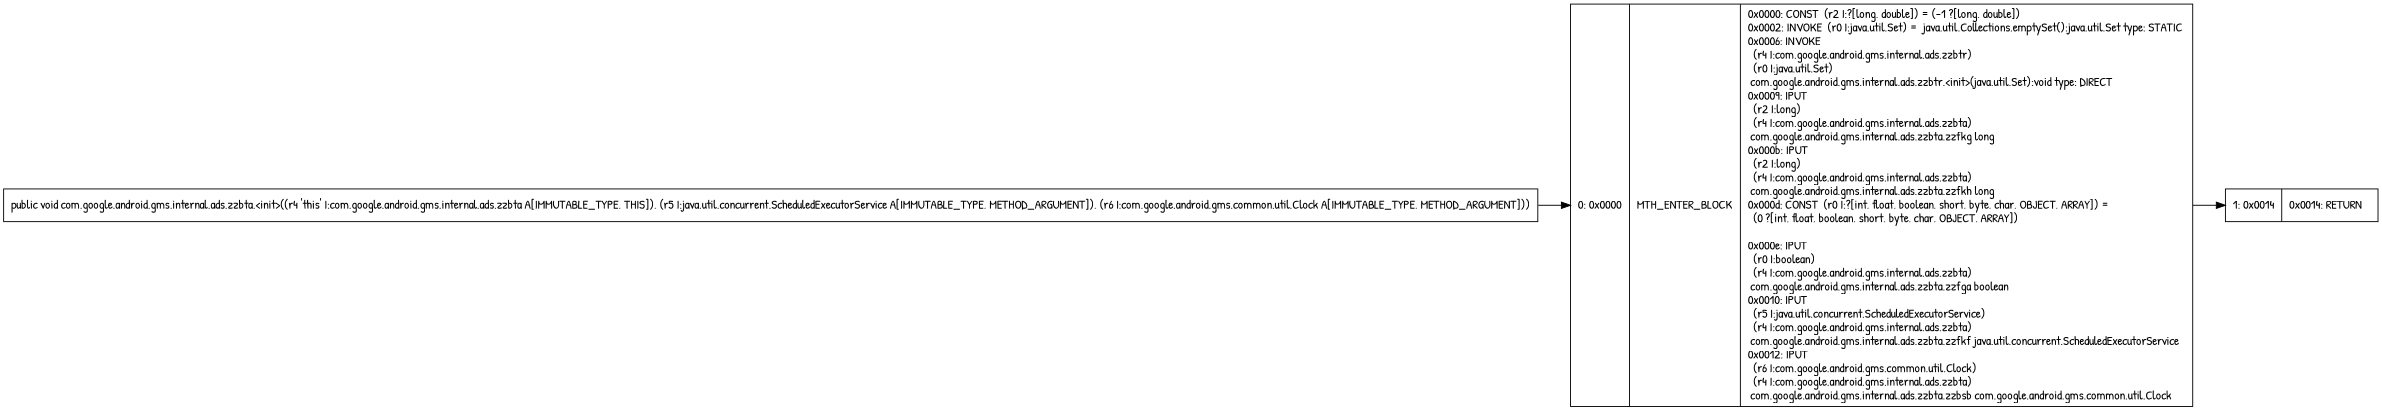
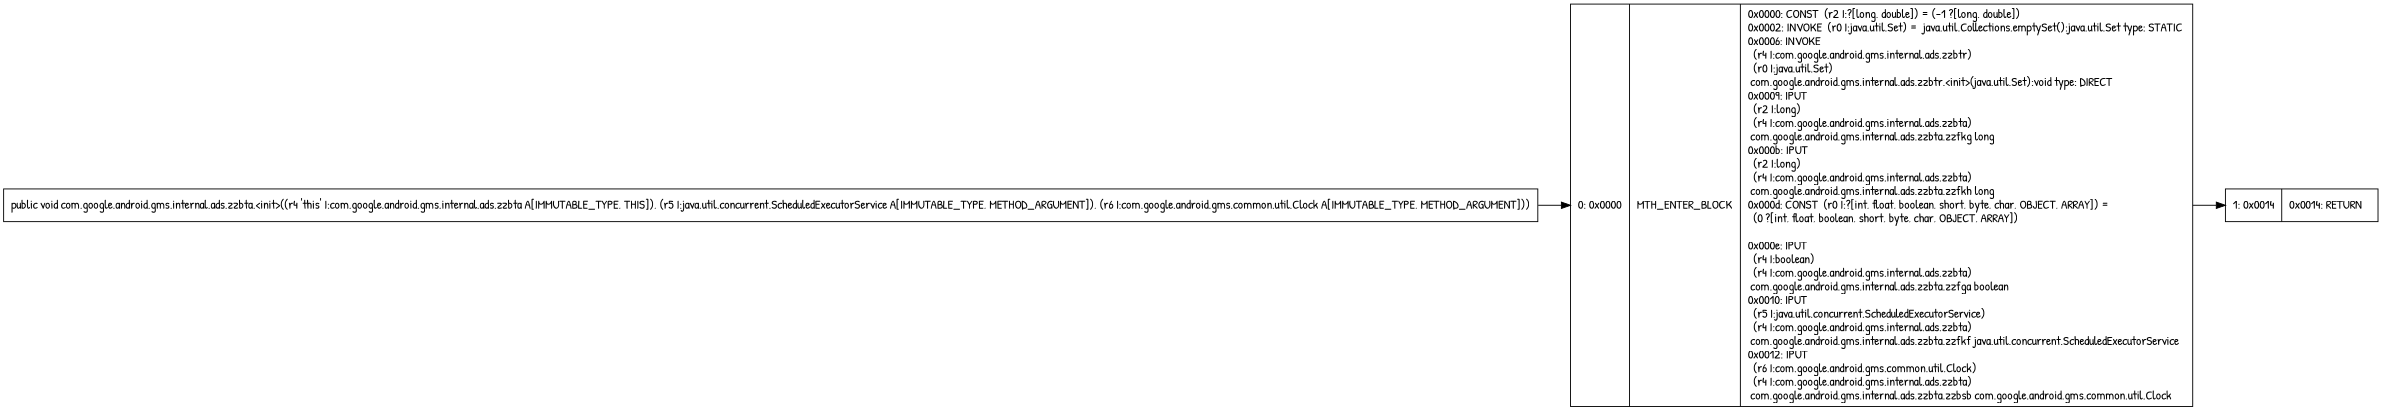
(1782, 259) -> (1781, 259)
